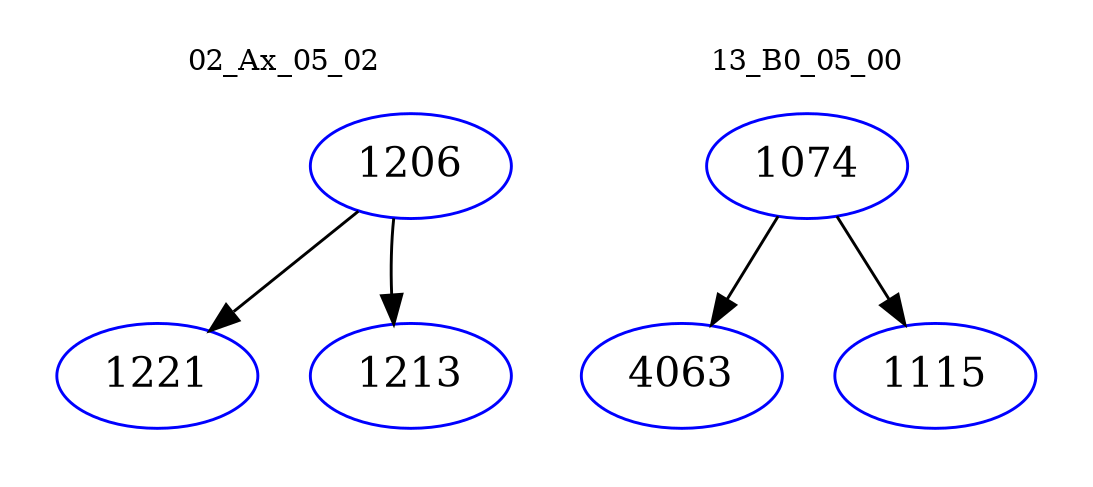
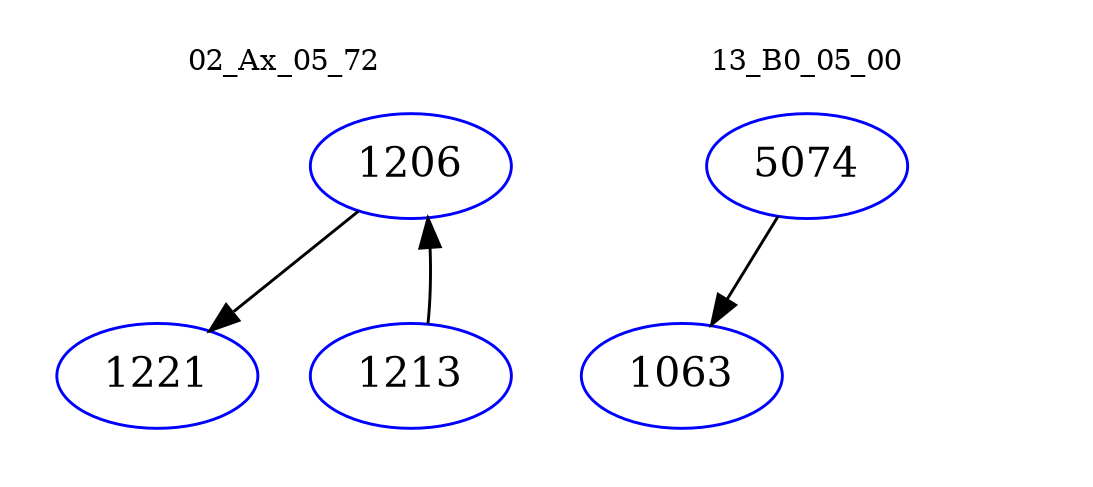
(284, 63) -> (284, 63)
(807, 166) -> (807, 166)
(391, 256) -> (430, 286)
(682, 376) -> (682, 376)
(935, 376) -> none
